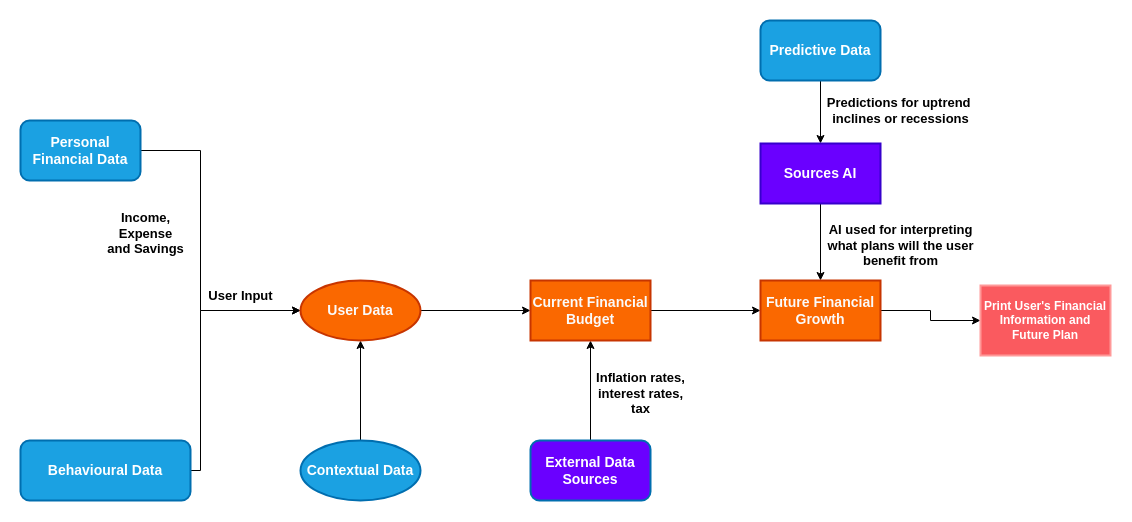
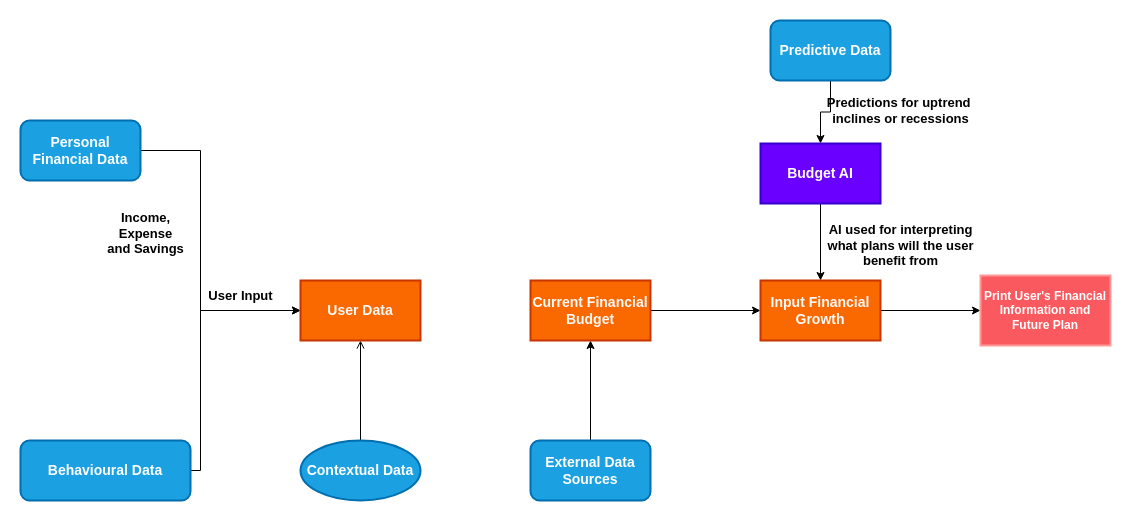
(821, 51) -> (831, 51)
(821, 174) -> (821, 174)
(361, 311) -> (361, 311)
(472, 311) -> none
(821, 311) -> (821, 311)
(1046, 321) -> (1046, 311)
(361, 348) -> (361, 346)
(641, 394) -> none
(591, 471) -> (591, 471)
